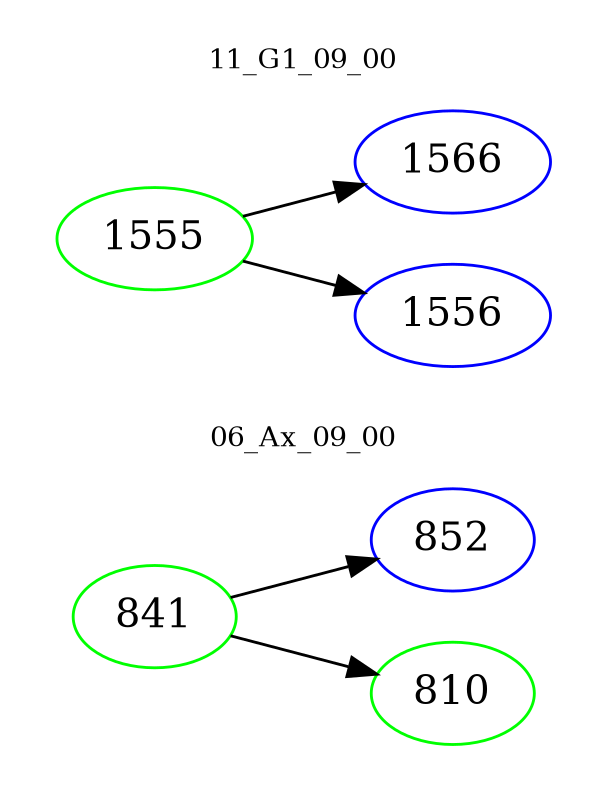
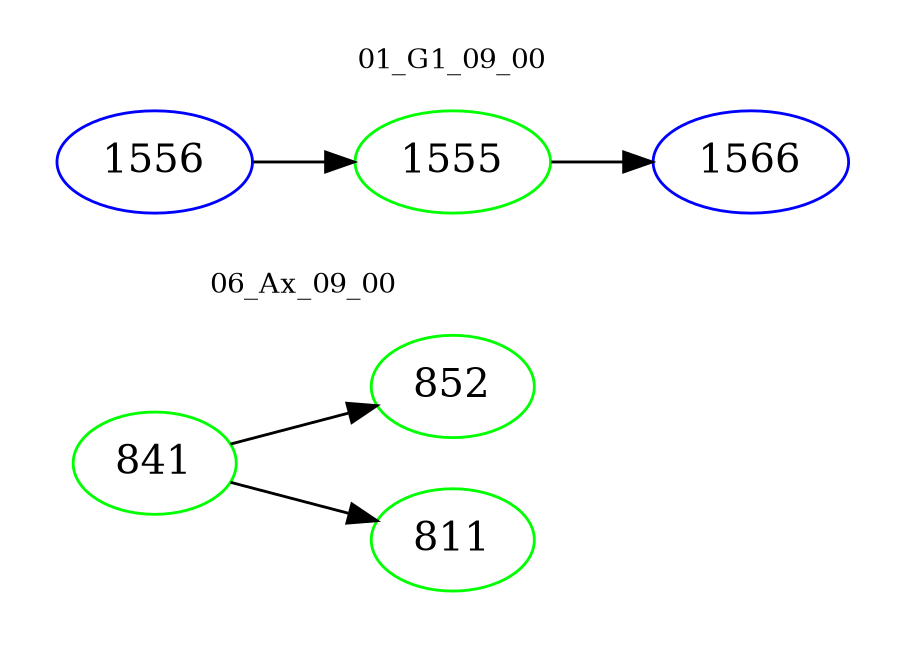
(304, 61) -> (453, 61)
(290, 273) -> (289, 162)
(453, 540) -> (453, 386)
(453, 693) -> (453, 540)
